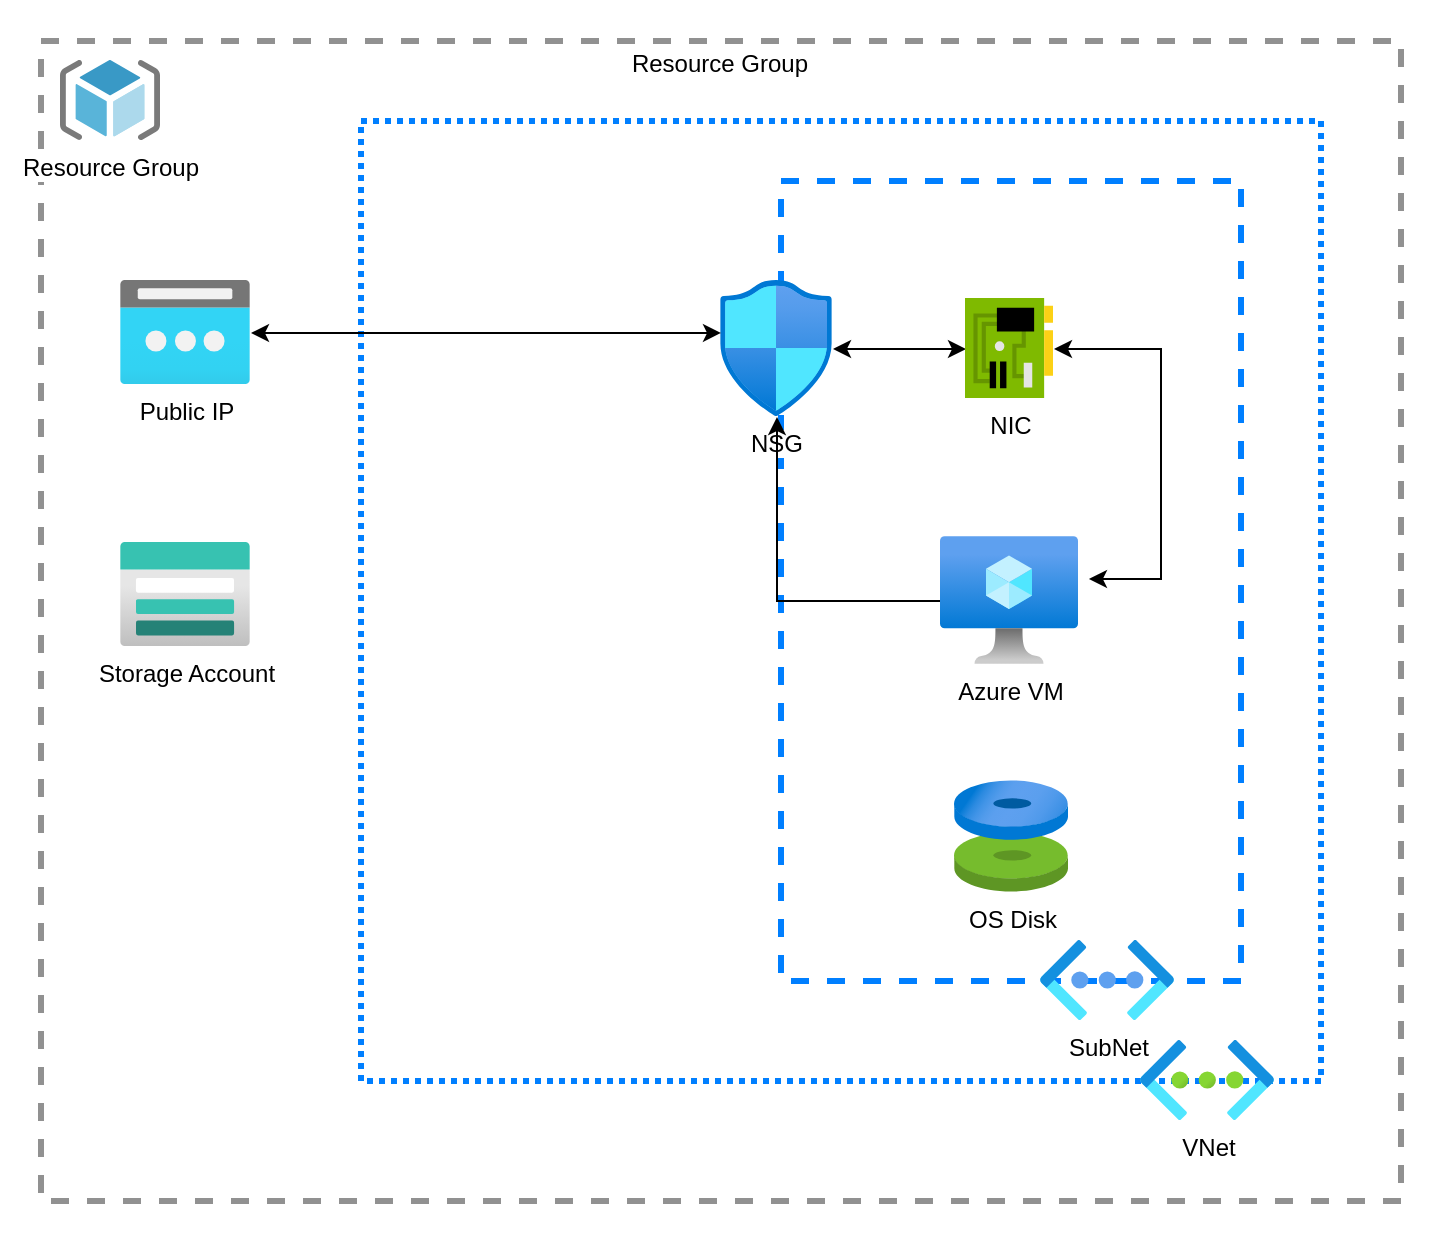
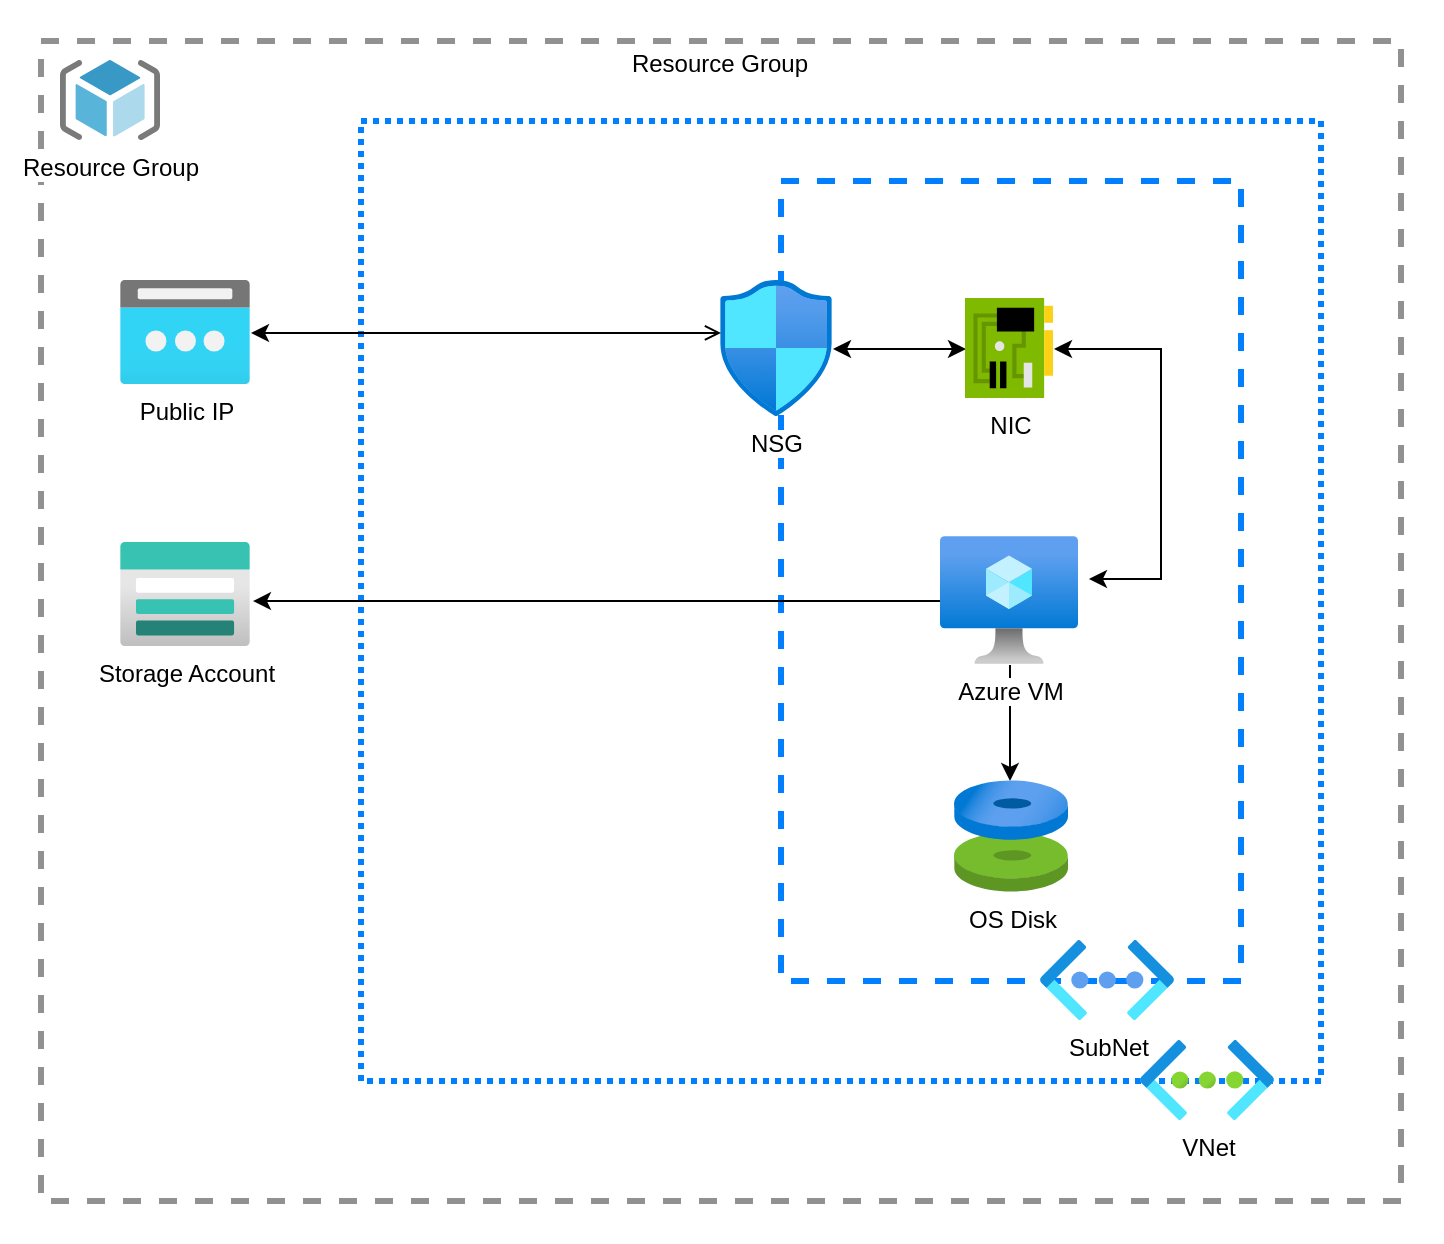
(706, 333) -> (710, 333)
(777, 517) -> (523, 601)
none -> (1010, 736)
